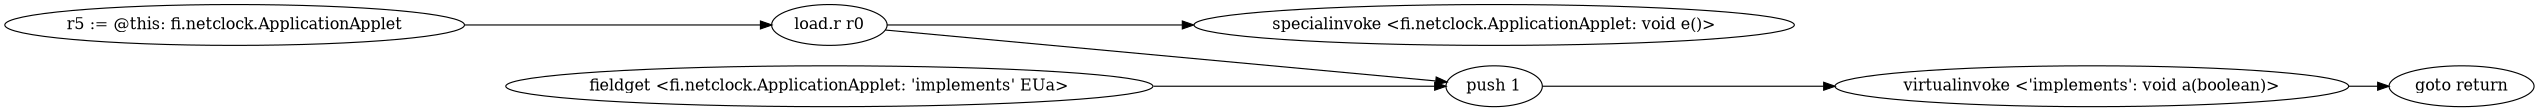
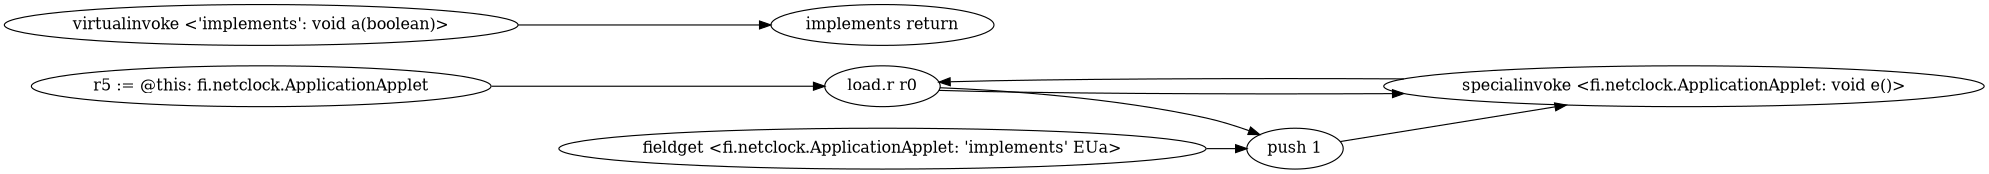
none -> (1177, 79)
(1683, 86) -> (1448, 124)
(2462, 86) -> (882, 25)
